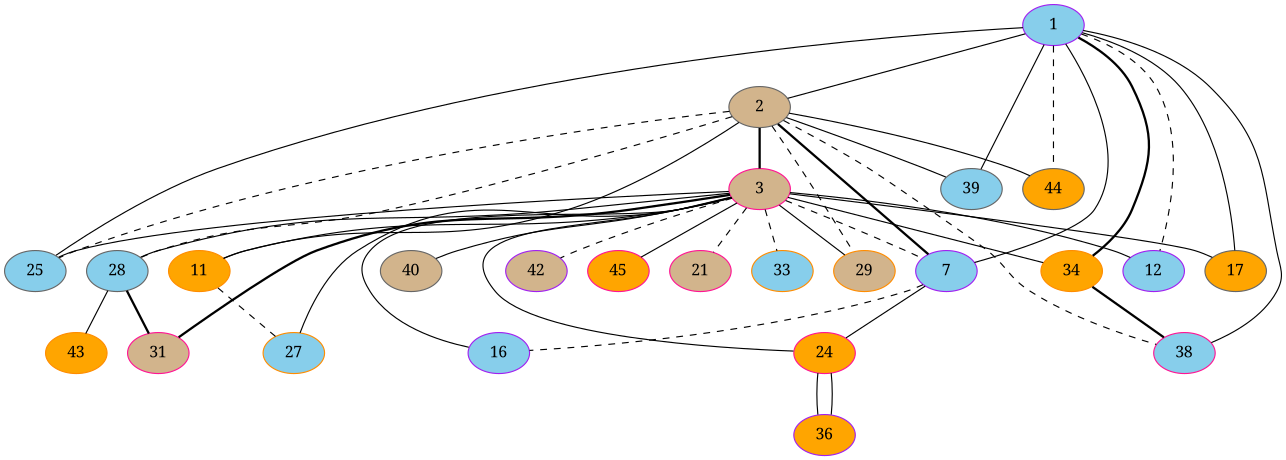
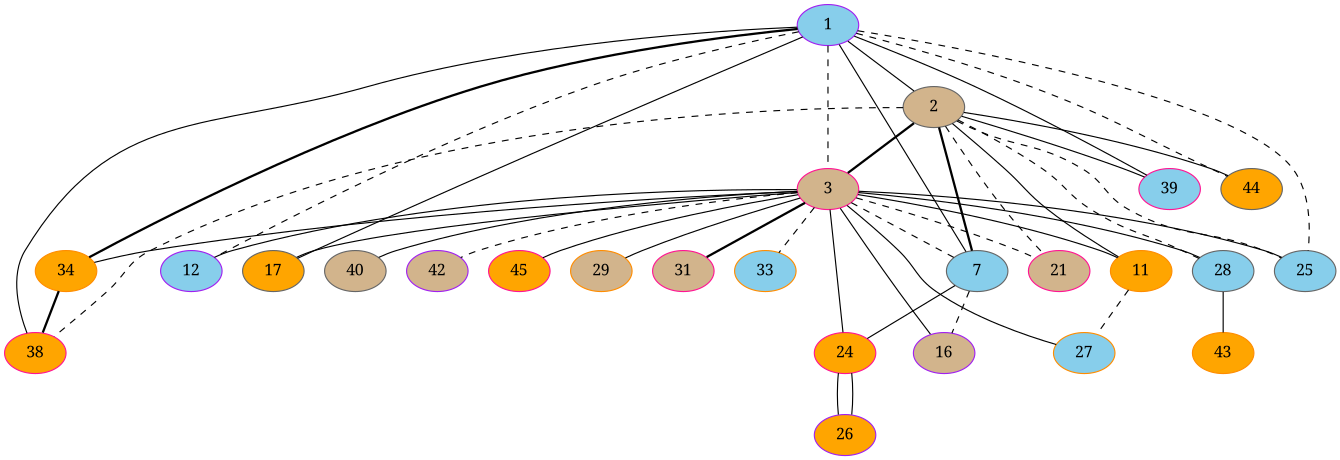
(525, 89) -> (1125, 89)
none -> (828, 101)
(811, 185) -> (991, 192)
(971, 189) -> (1170, 189)
(946, 271) -> (977, 271)
(138, 312) -> none
(499, 353) -> (944, 353)
(1184, 353) -> (35, 353)
(825, 435) -> (845, 435)
